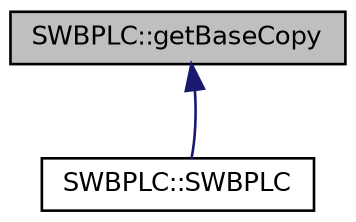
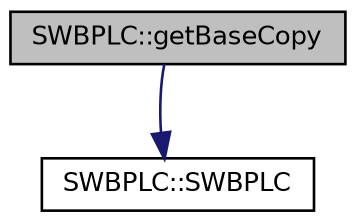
(195, 125) -> (161, 98)
